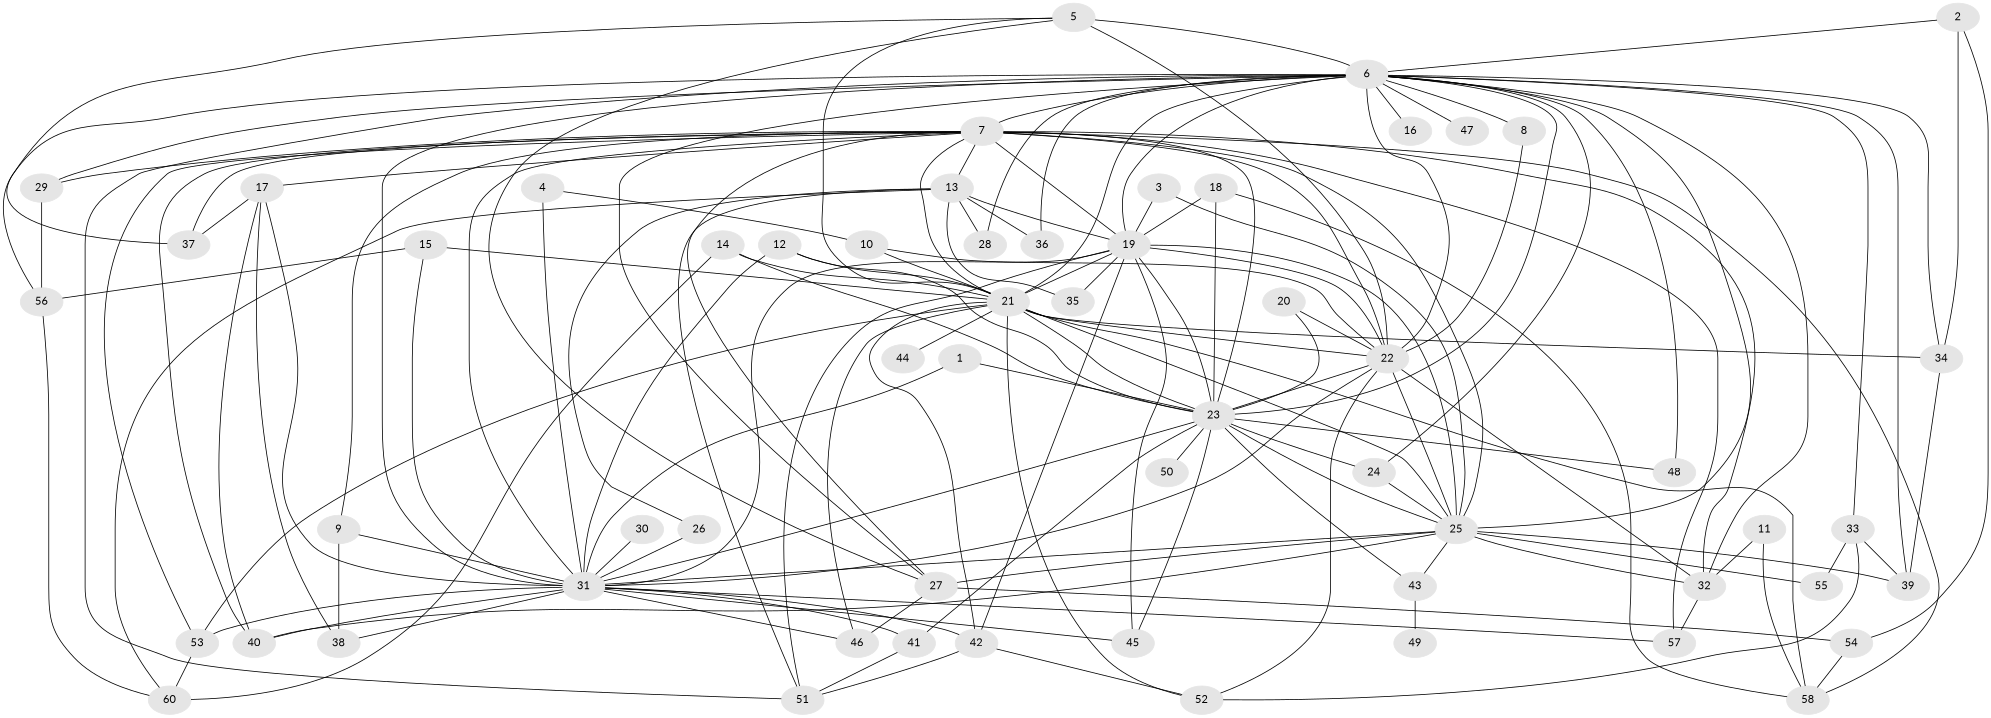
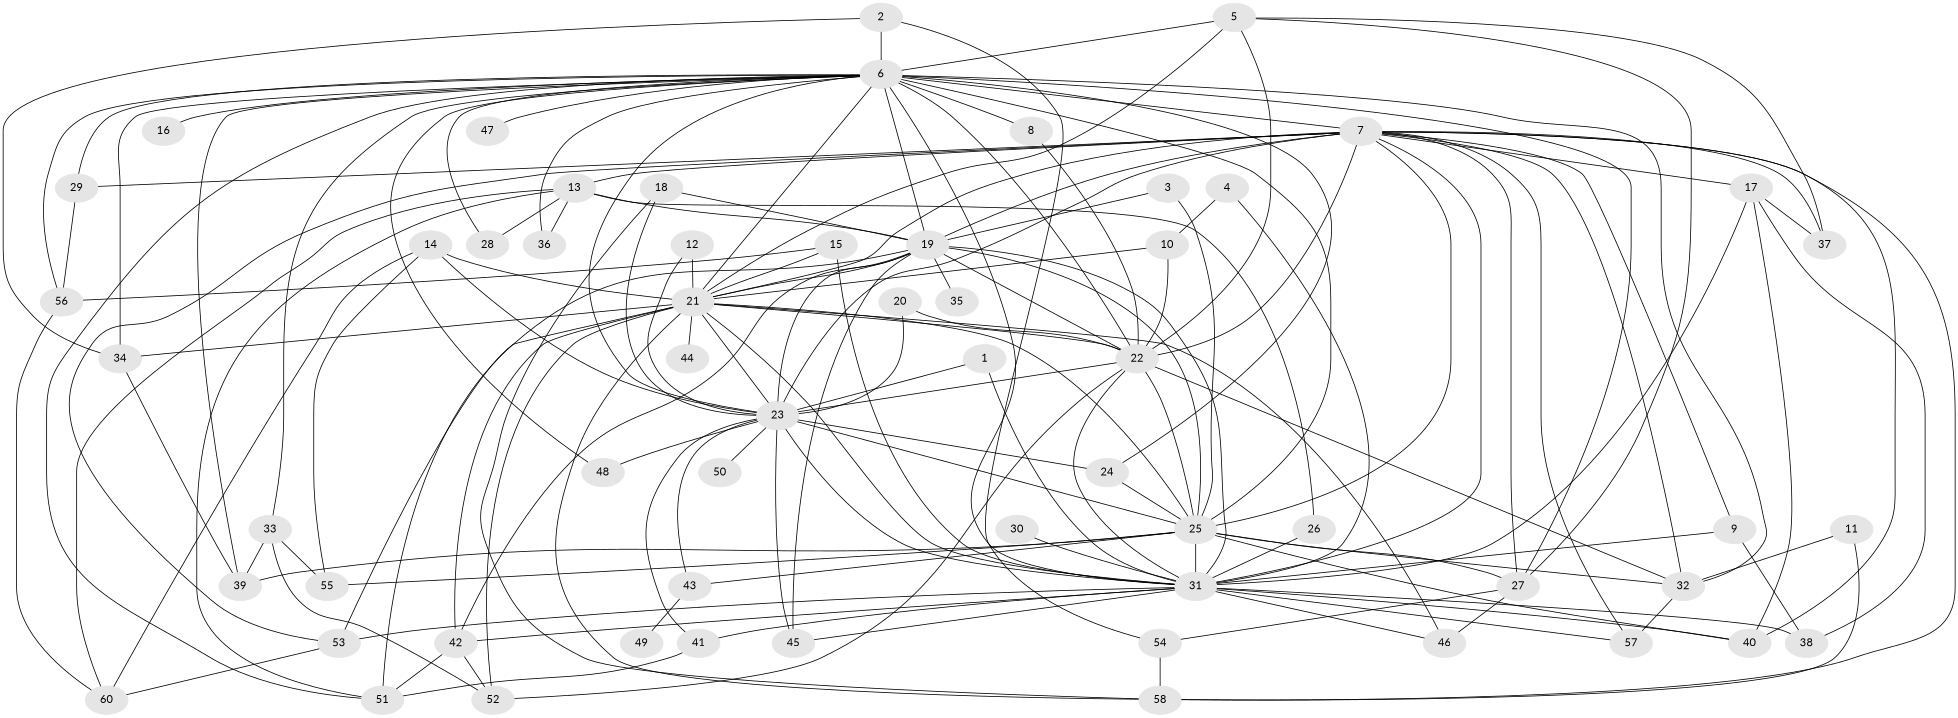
(975, 275) -> none
none -> (314, 395)
(644, 397) -> (903, 519)
